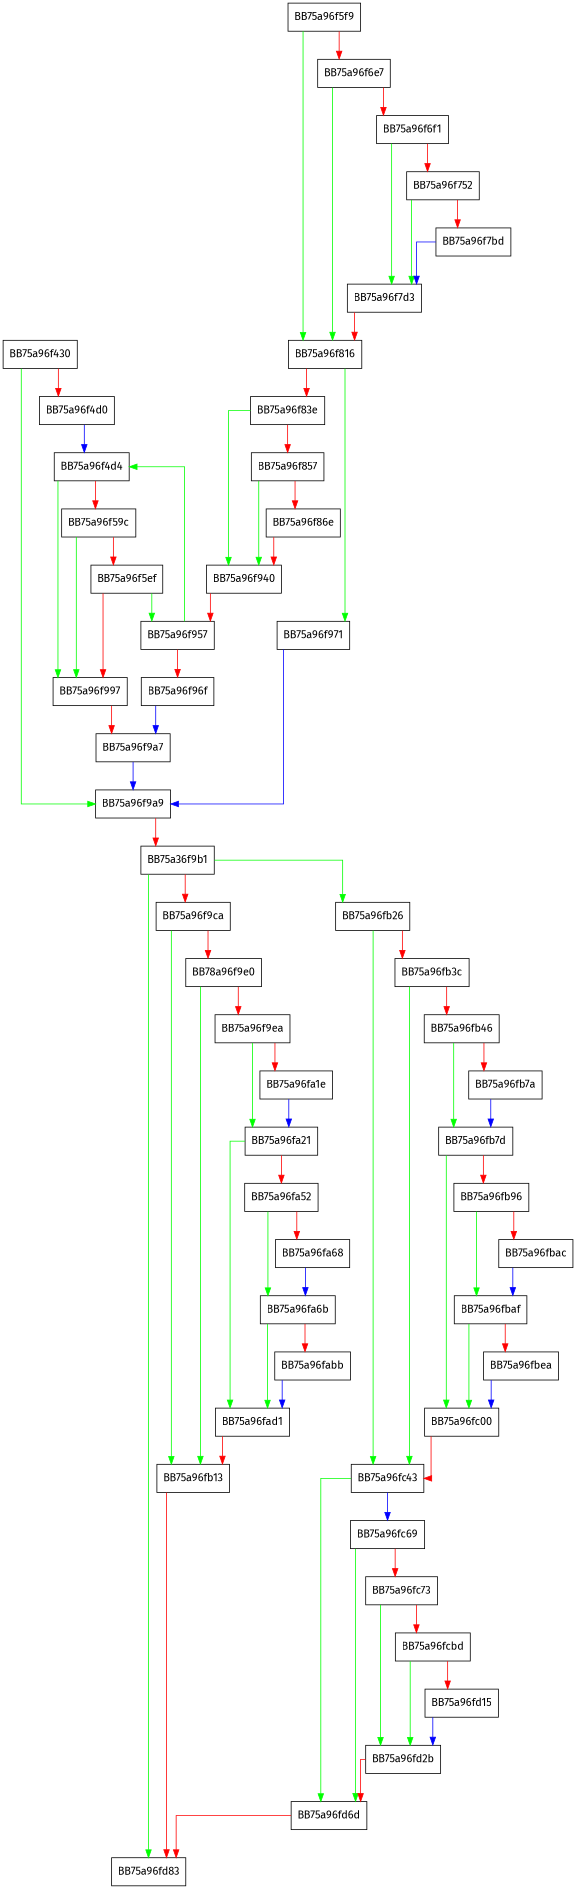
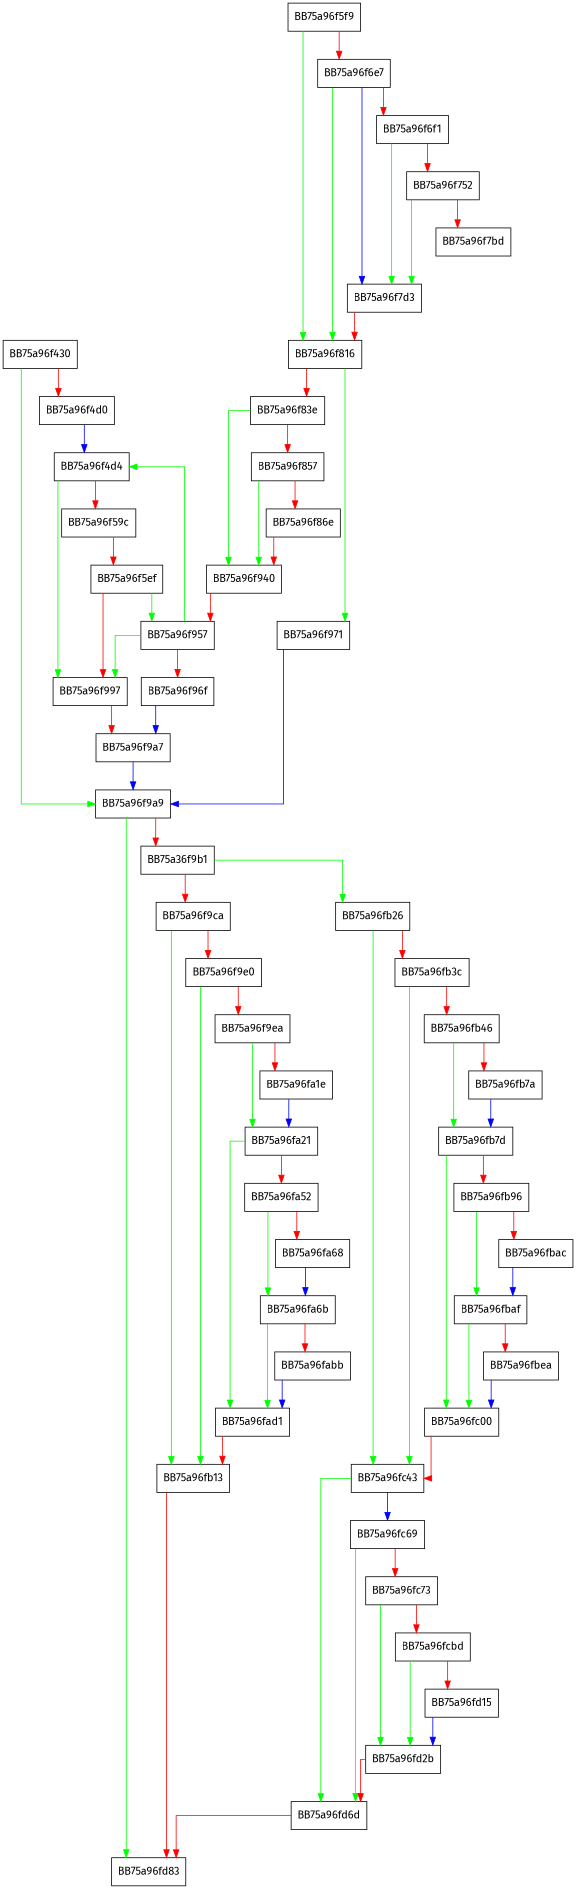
(417, 249) -> (362, 182)
(76, 603) -> (115, 640)
(224, 973) -> (224, 973)
(149, 1362) -> (126, 1334)
